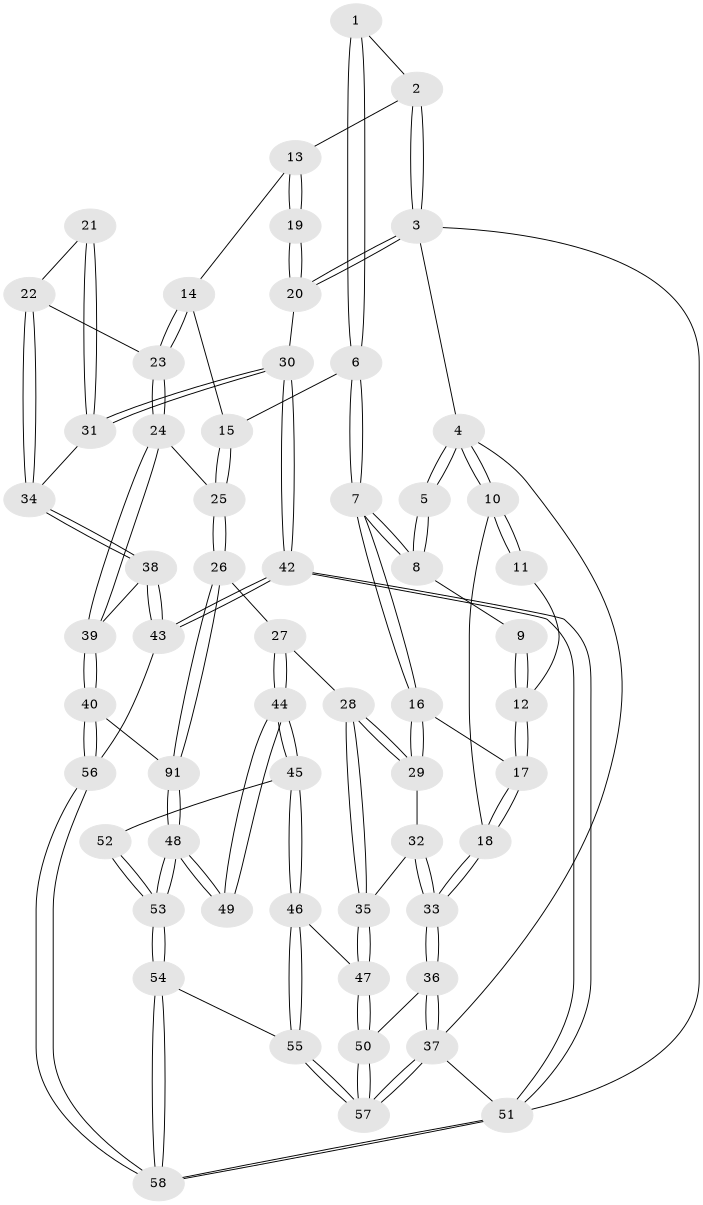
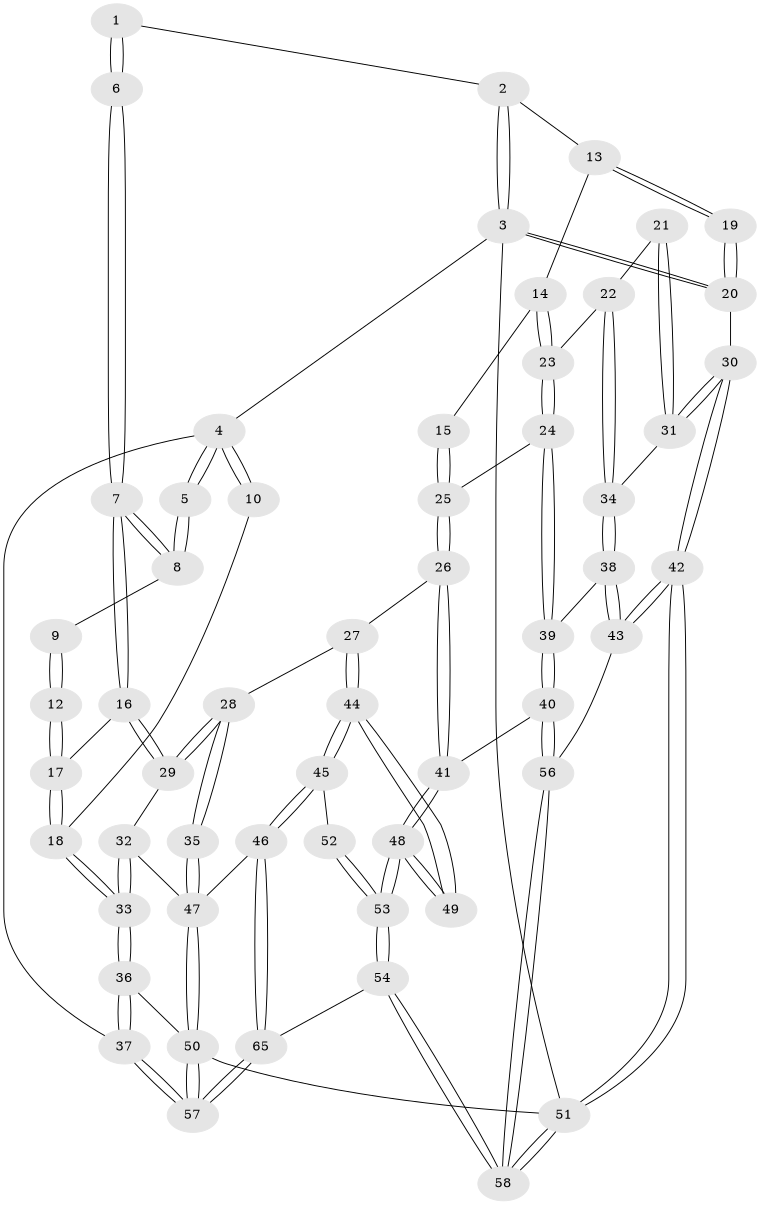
(298, 394) -> none
(522, 568) -> none
(174, 773) -> (444, 773)
(390, 876) -> (159, 876)
(295, 1047) -> (261, 1047)
(470, 1081) -> (374, 1096)
